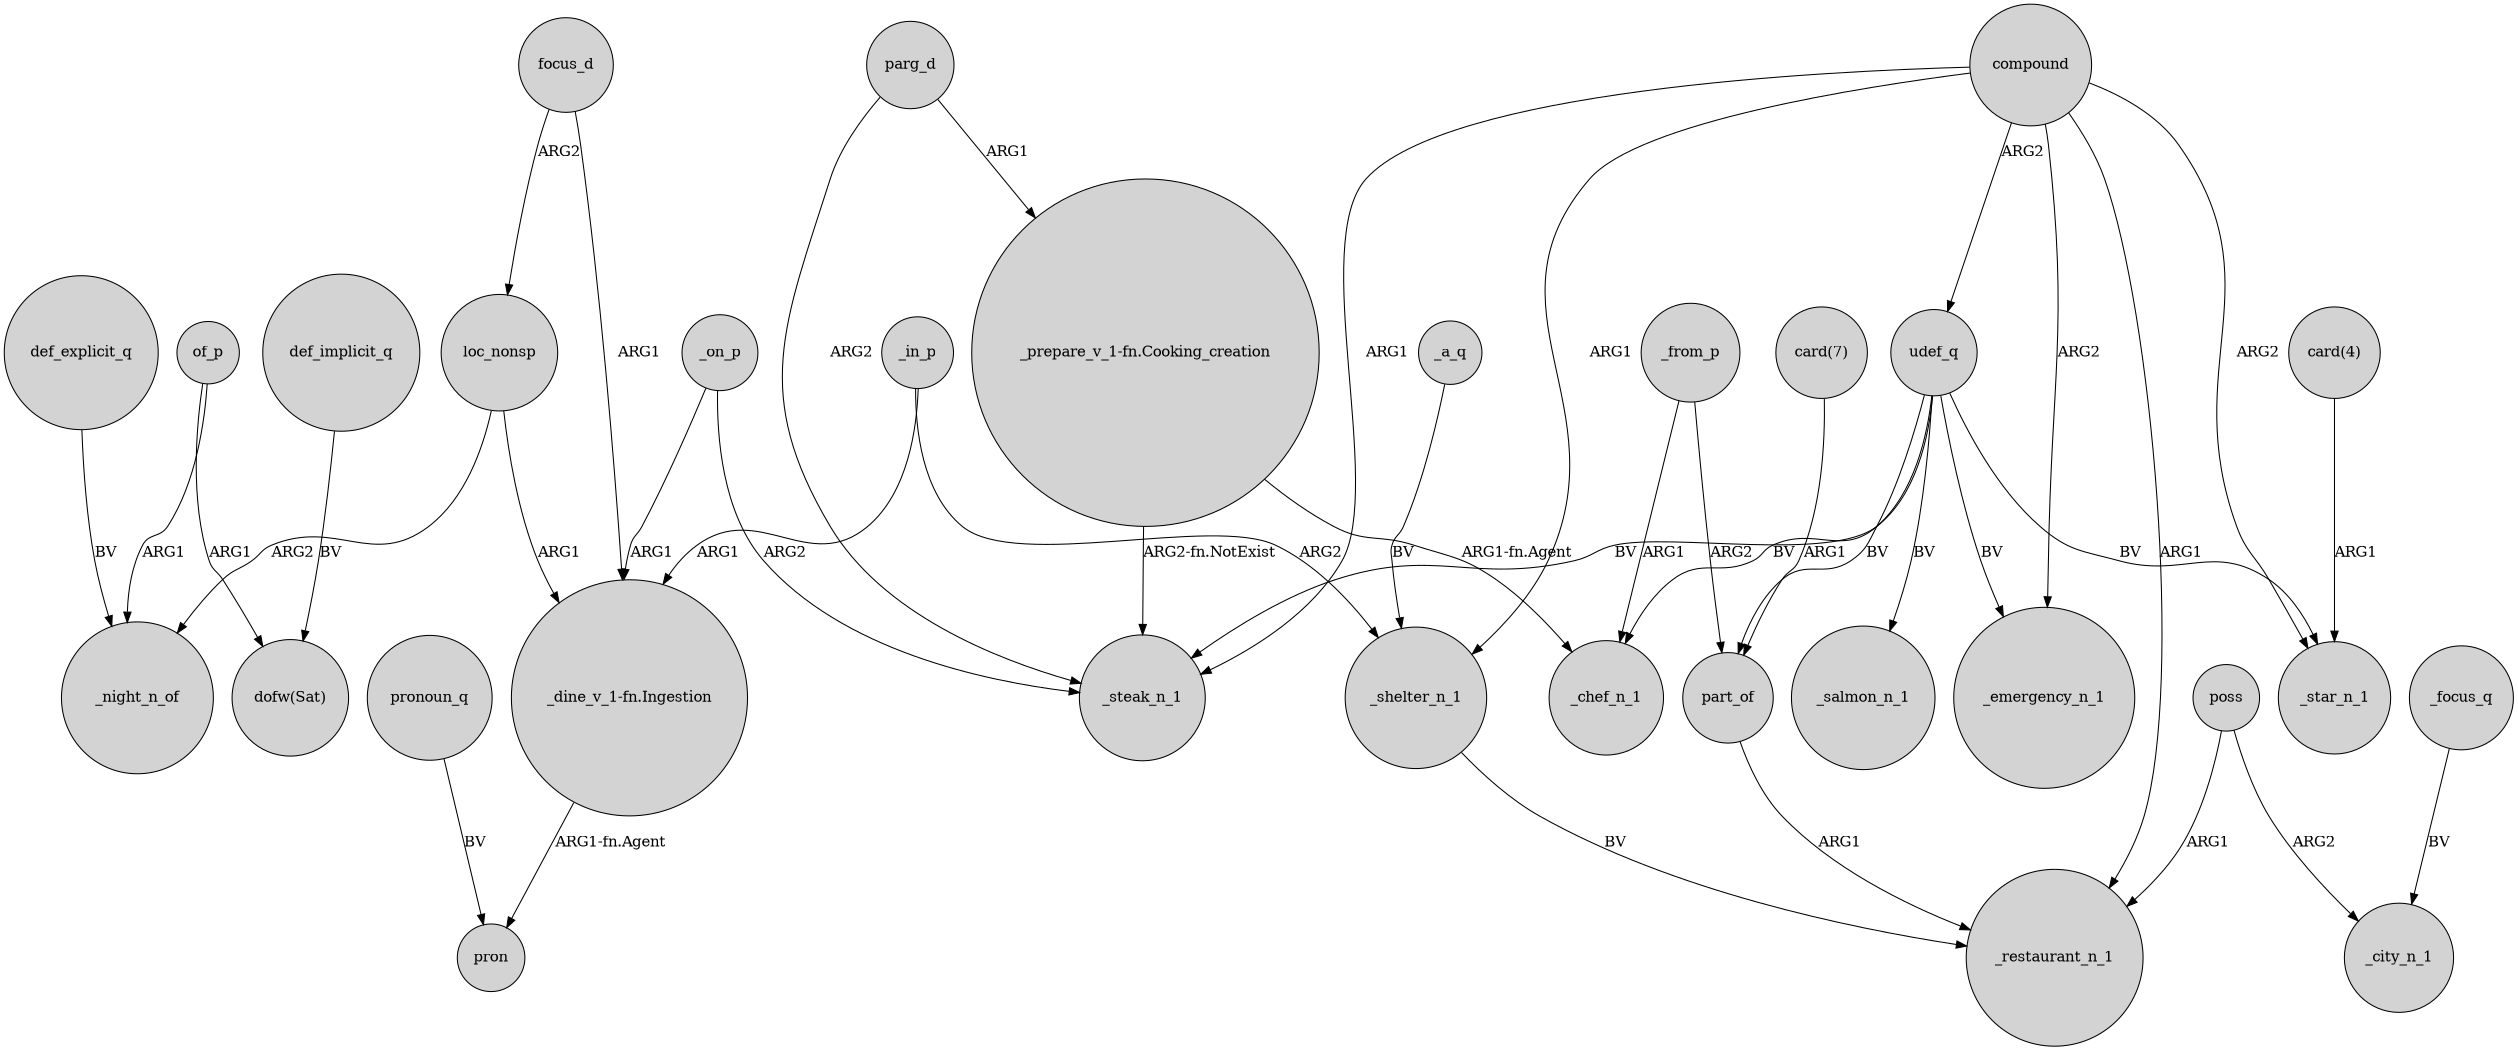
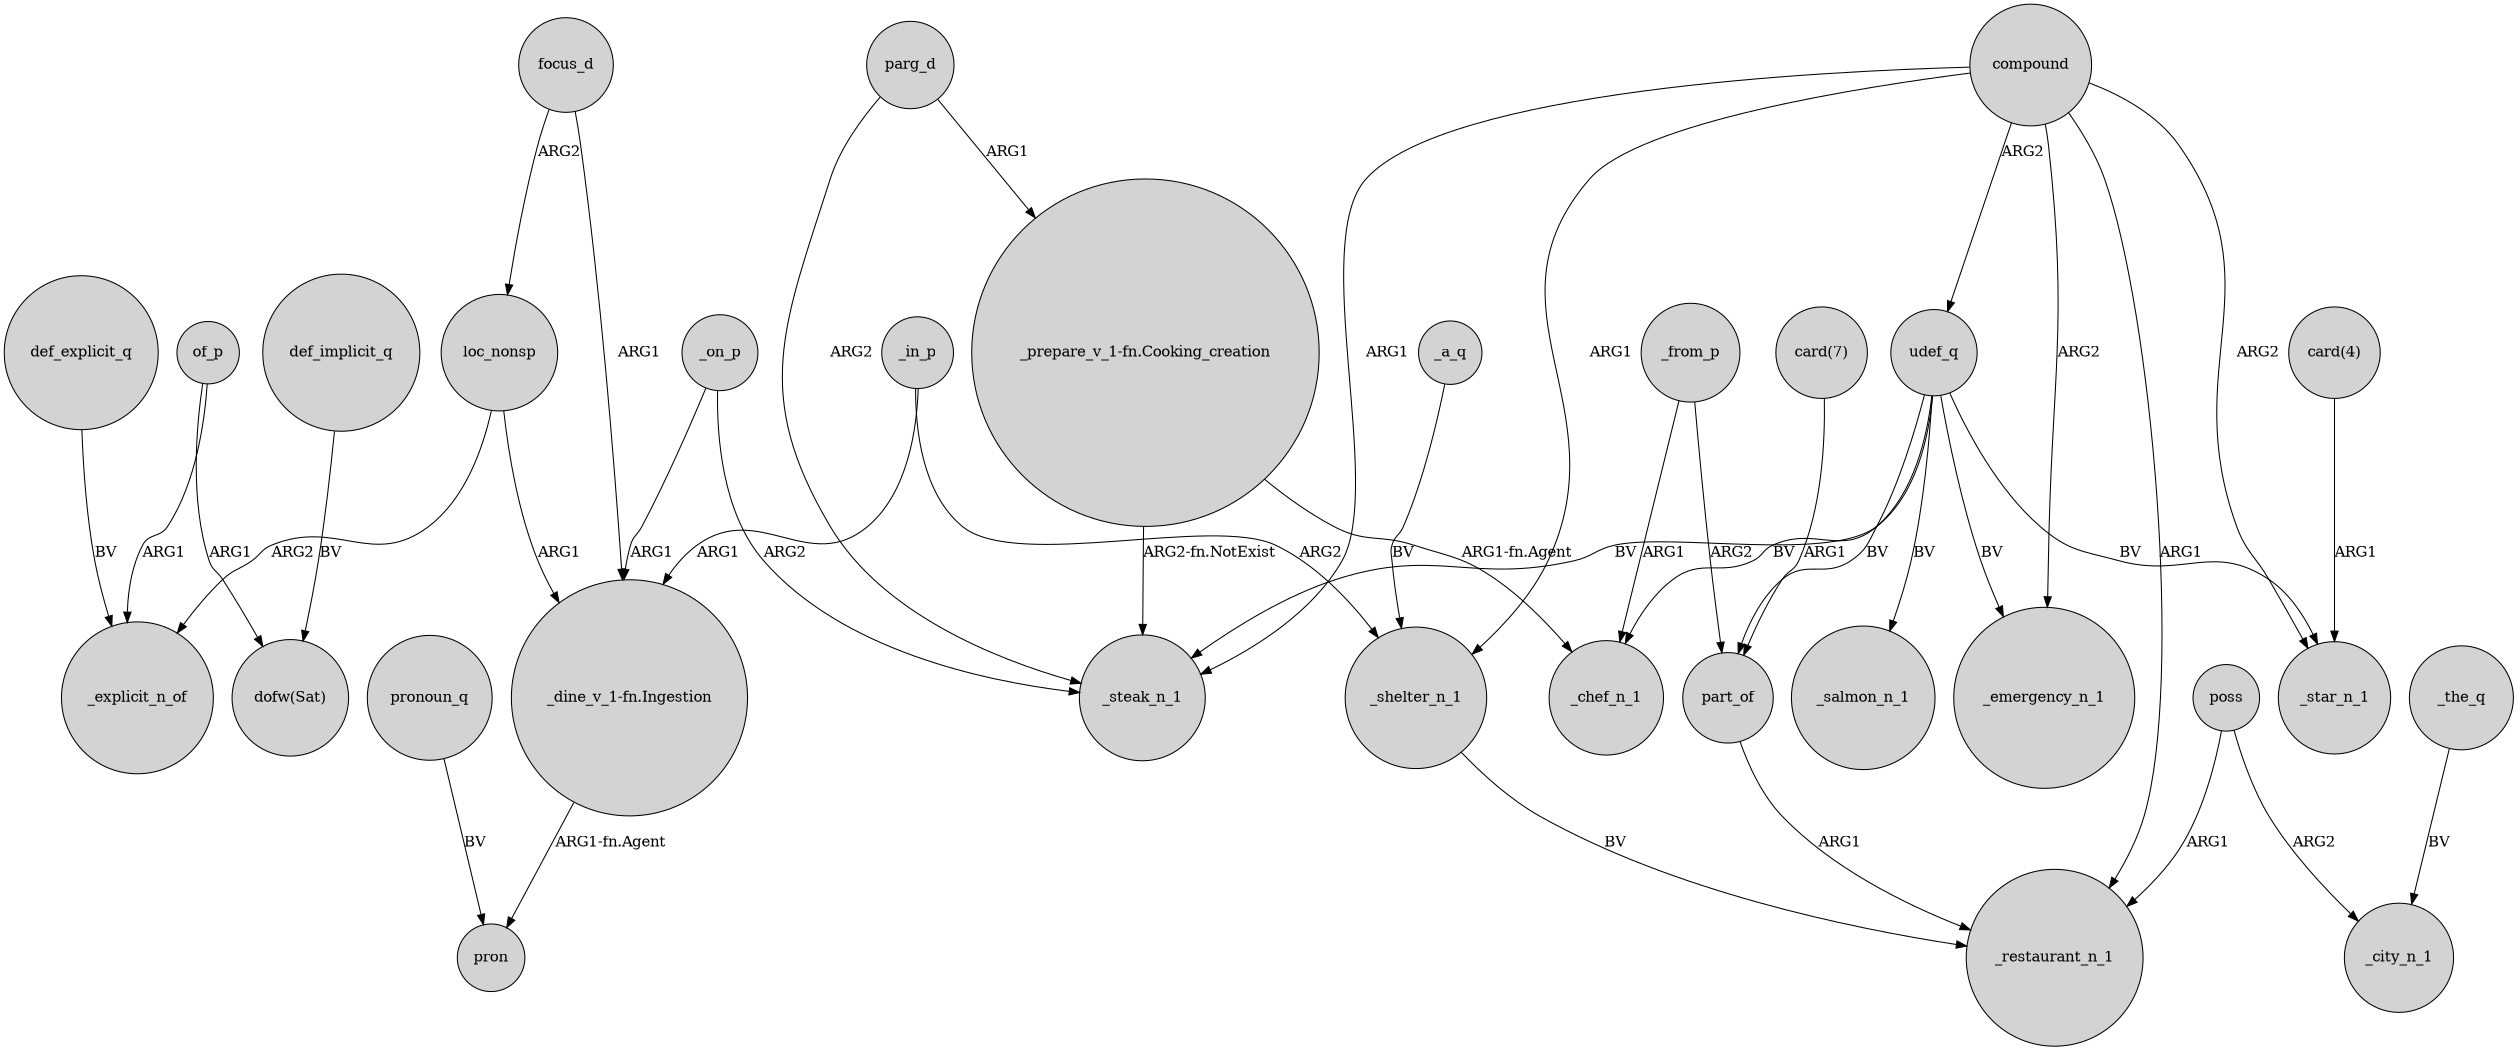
(137, 698) -> (137, 698)
(2461, 698) -> (2461, 698)
